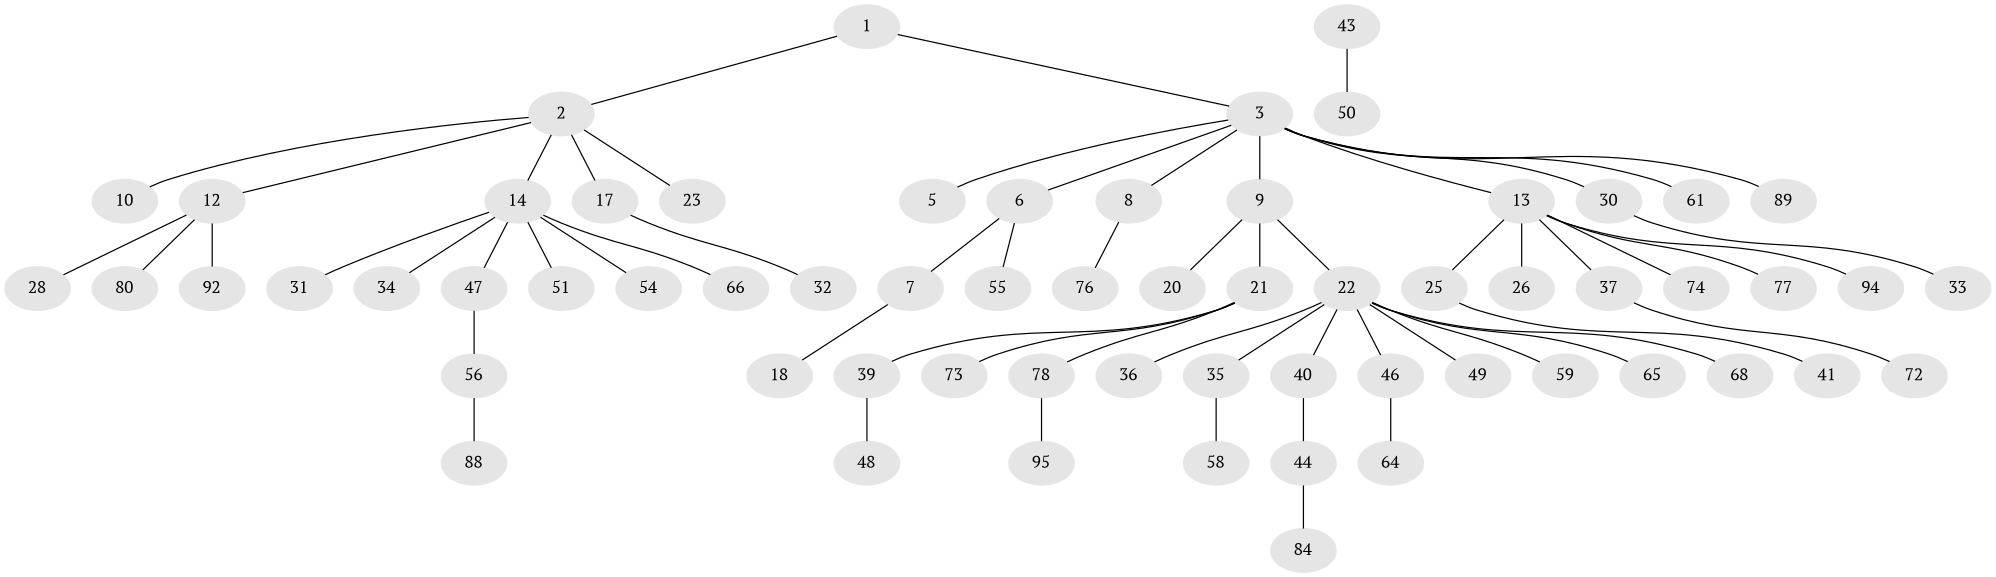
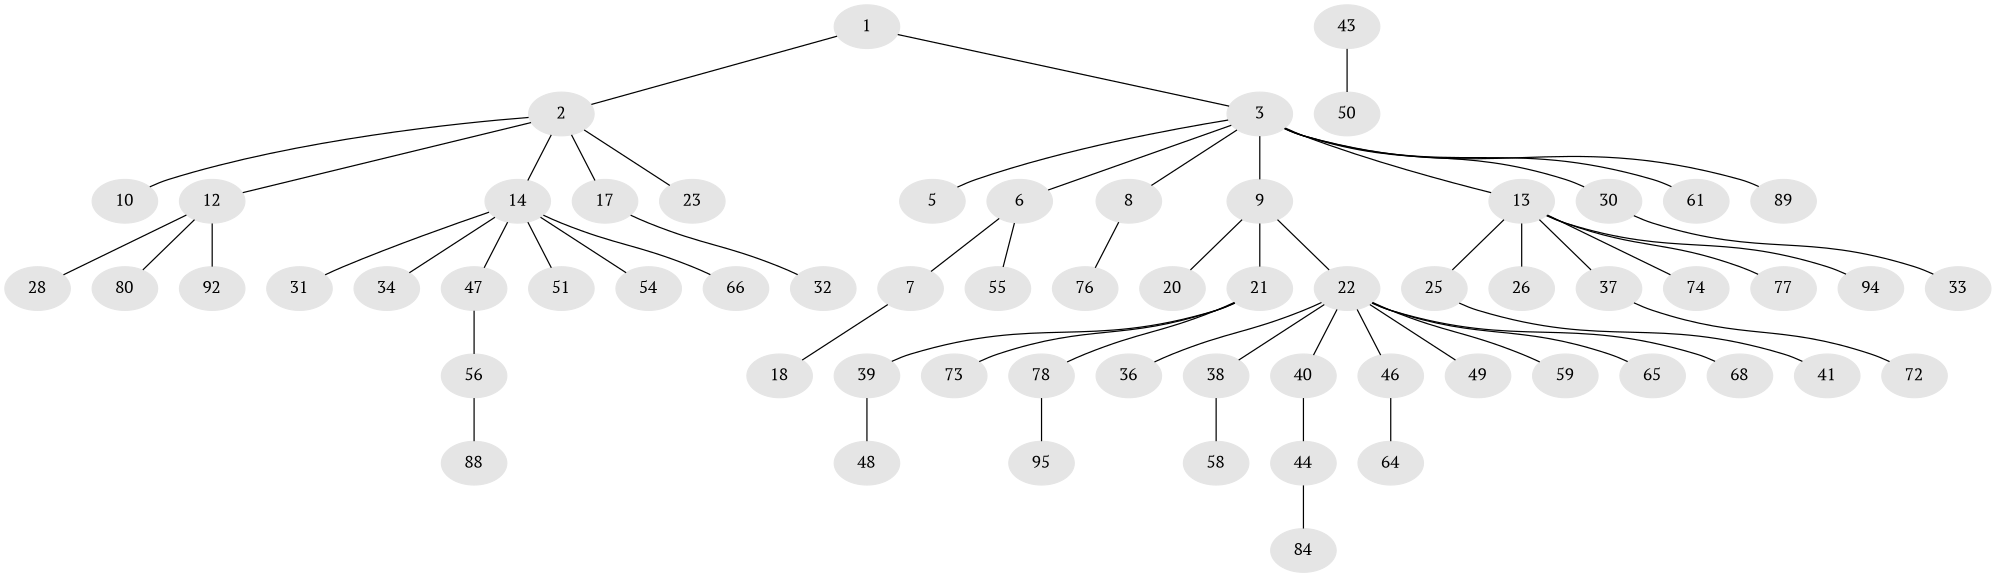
(1216, 376) -> (1216, 376)
